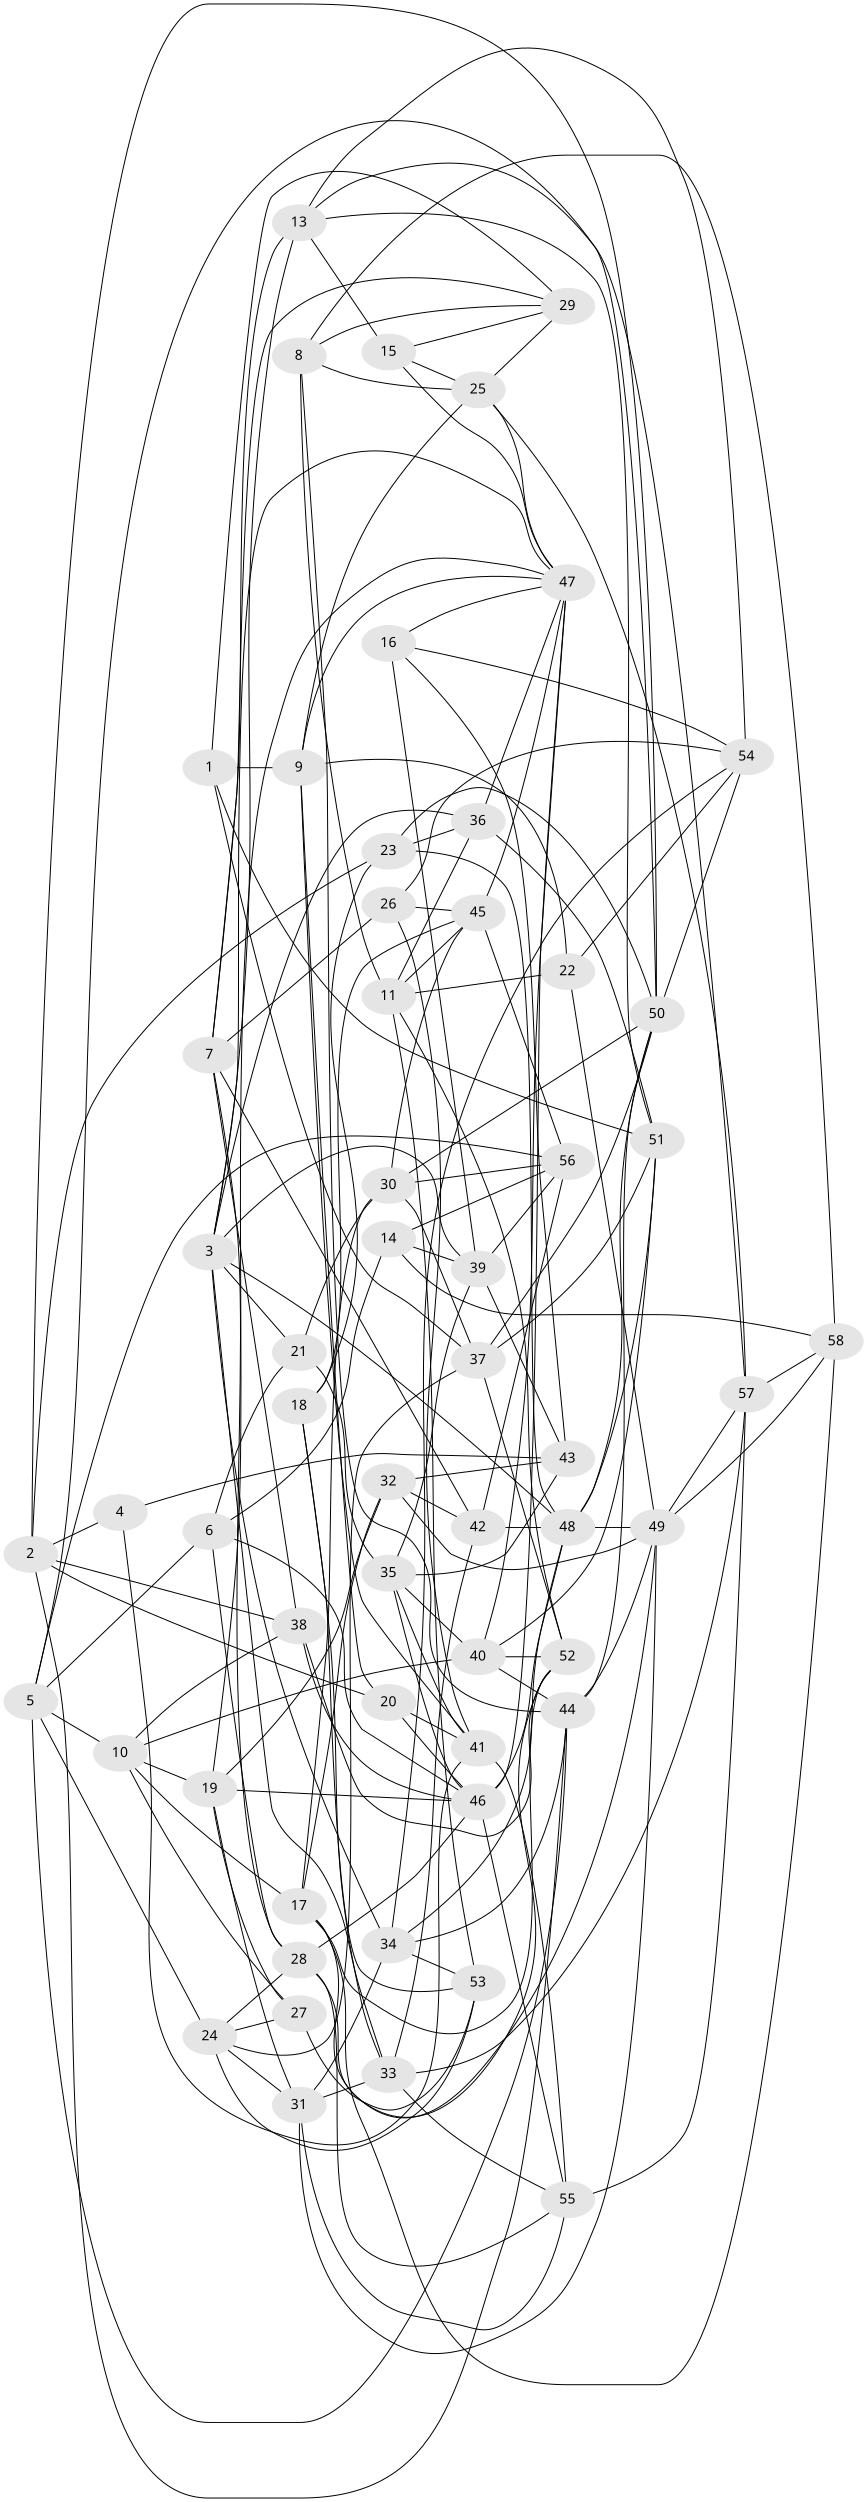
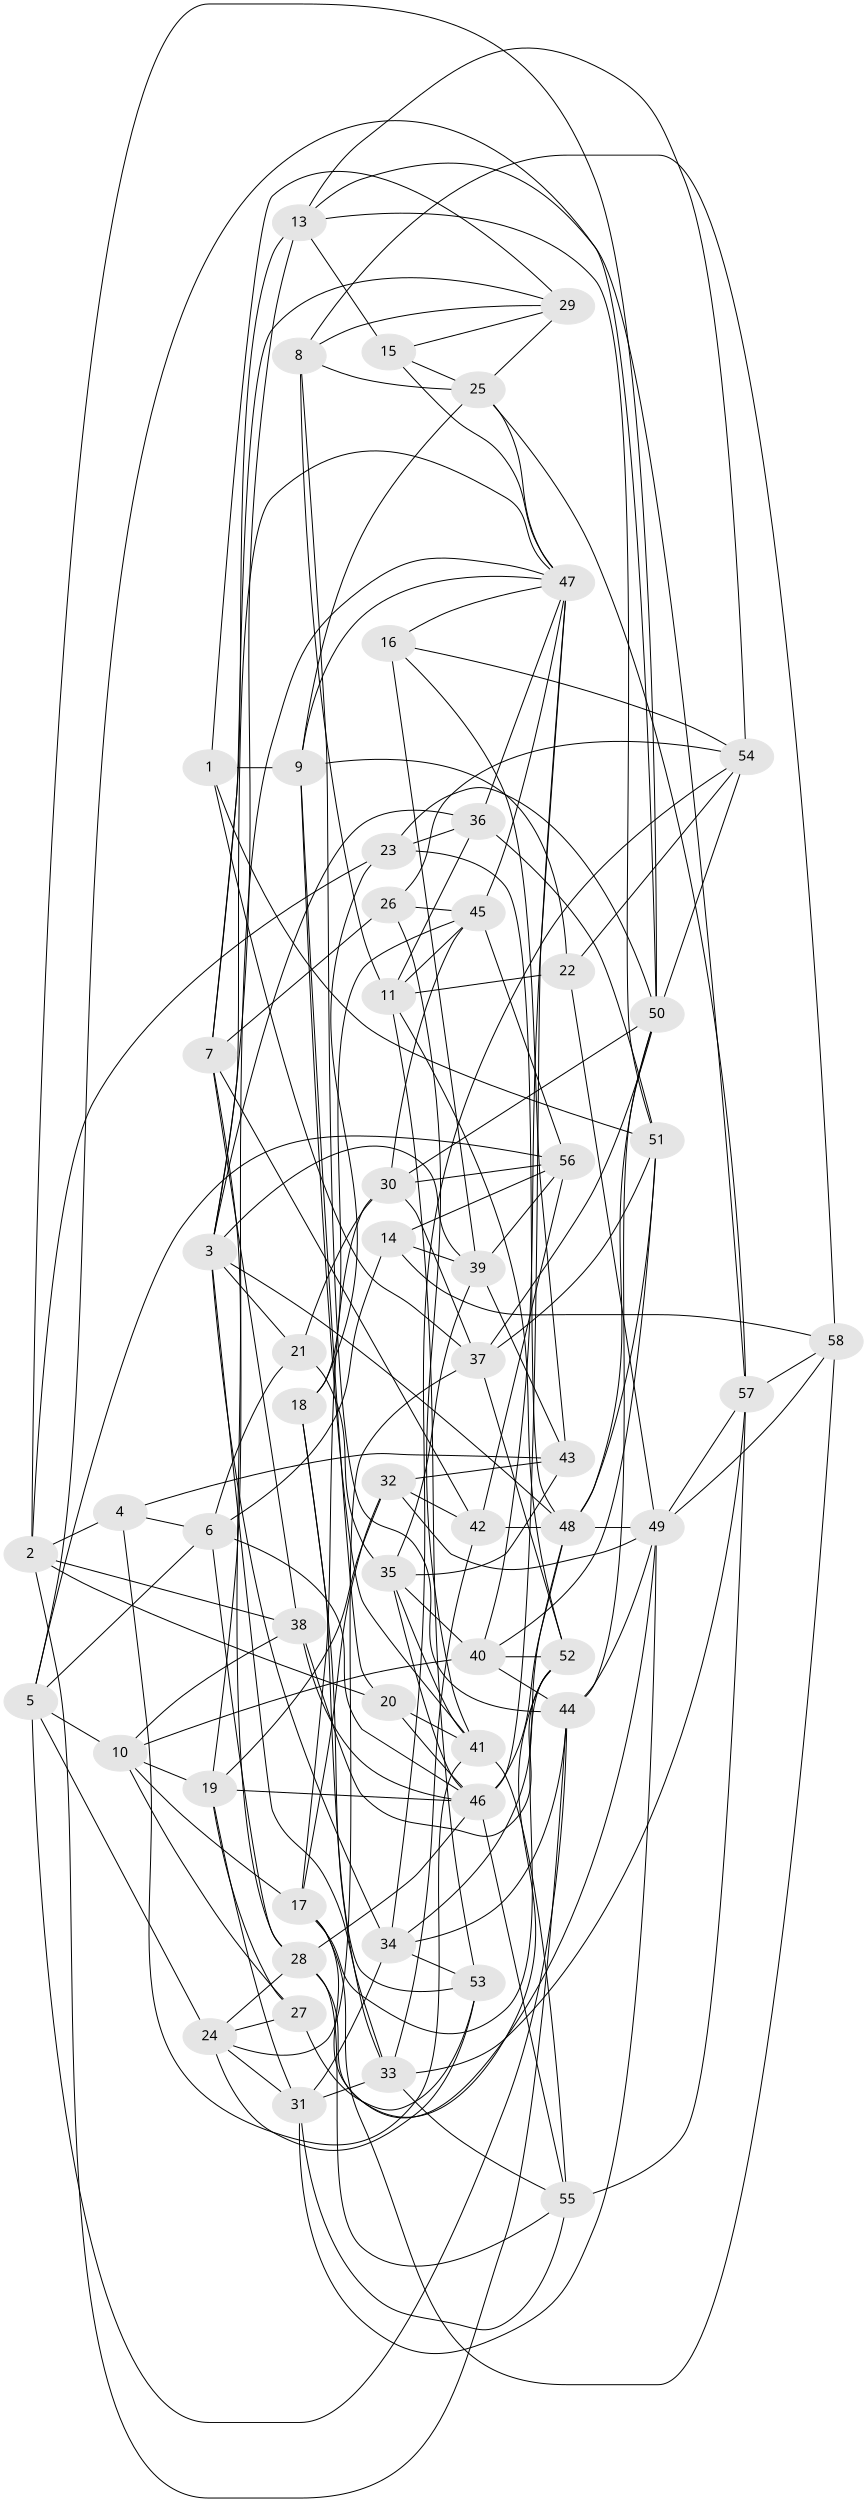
none -> (165, 1522)
